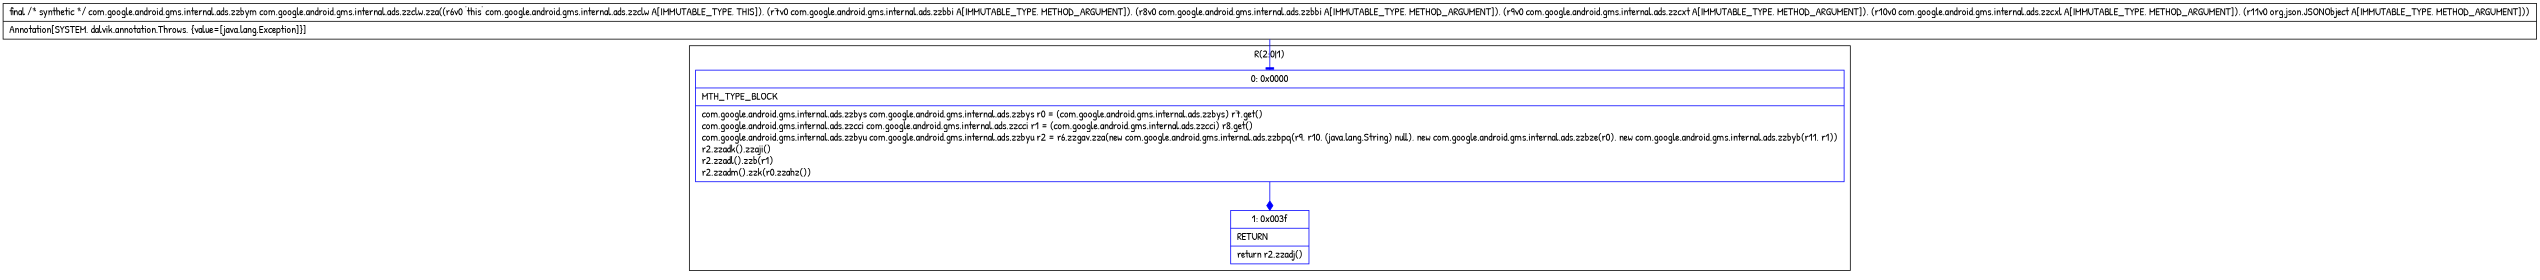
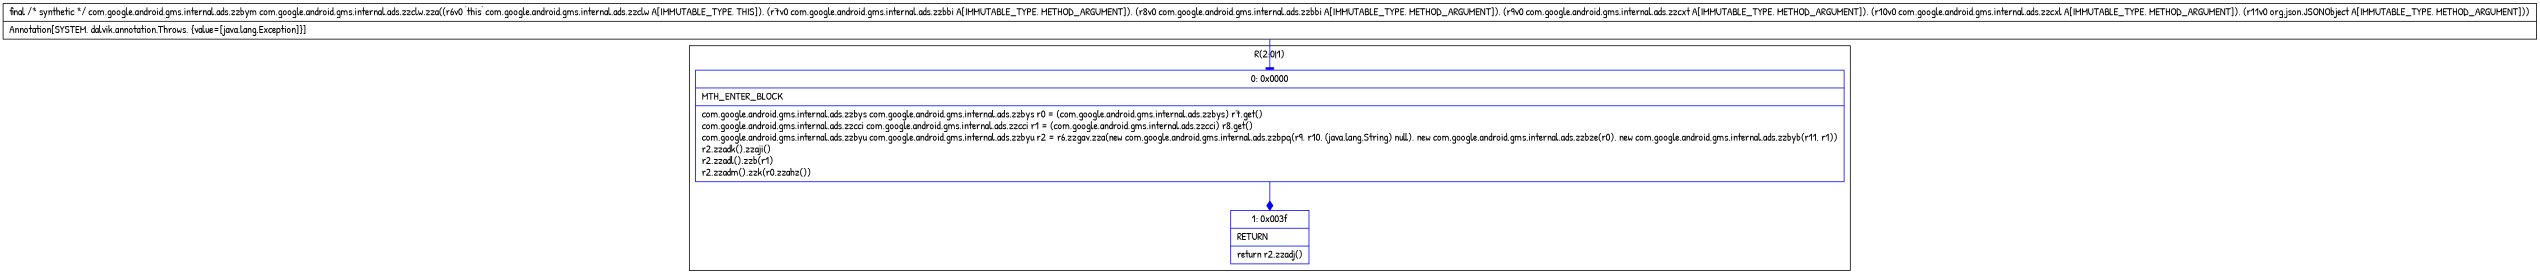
(740, 96) -> (743, 96)
